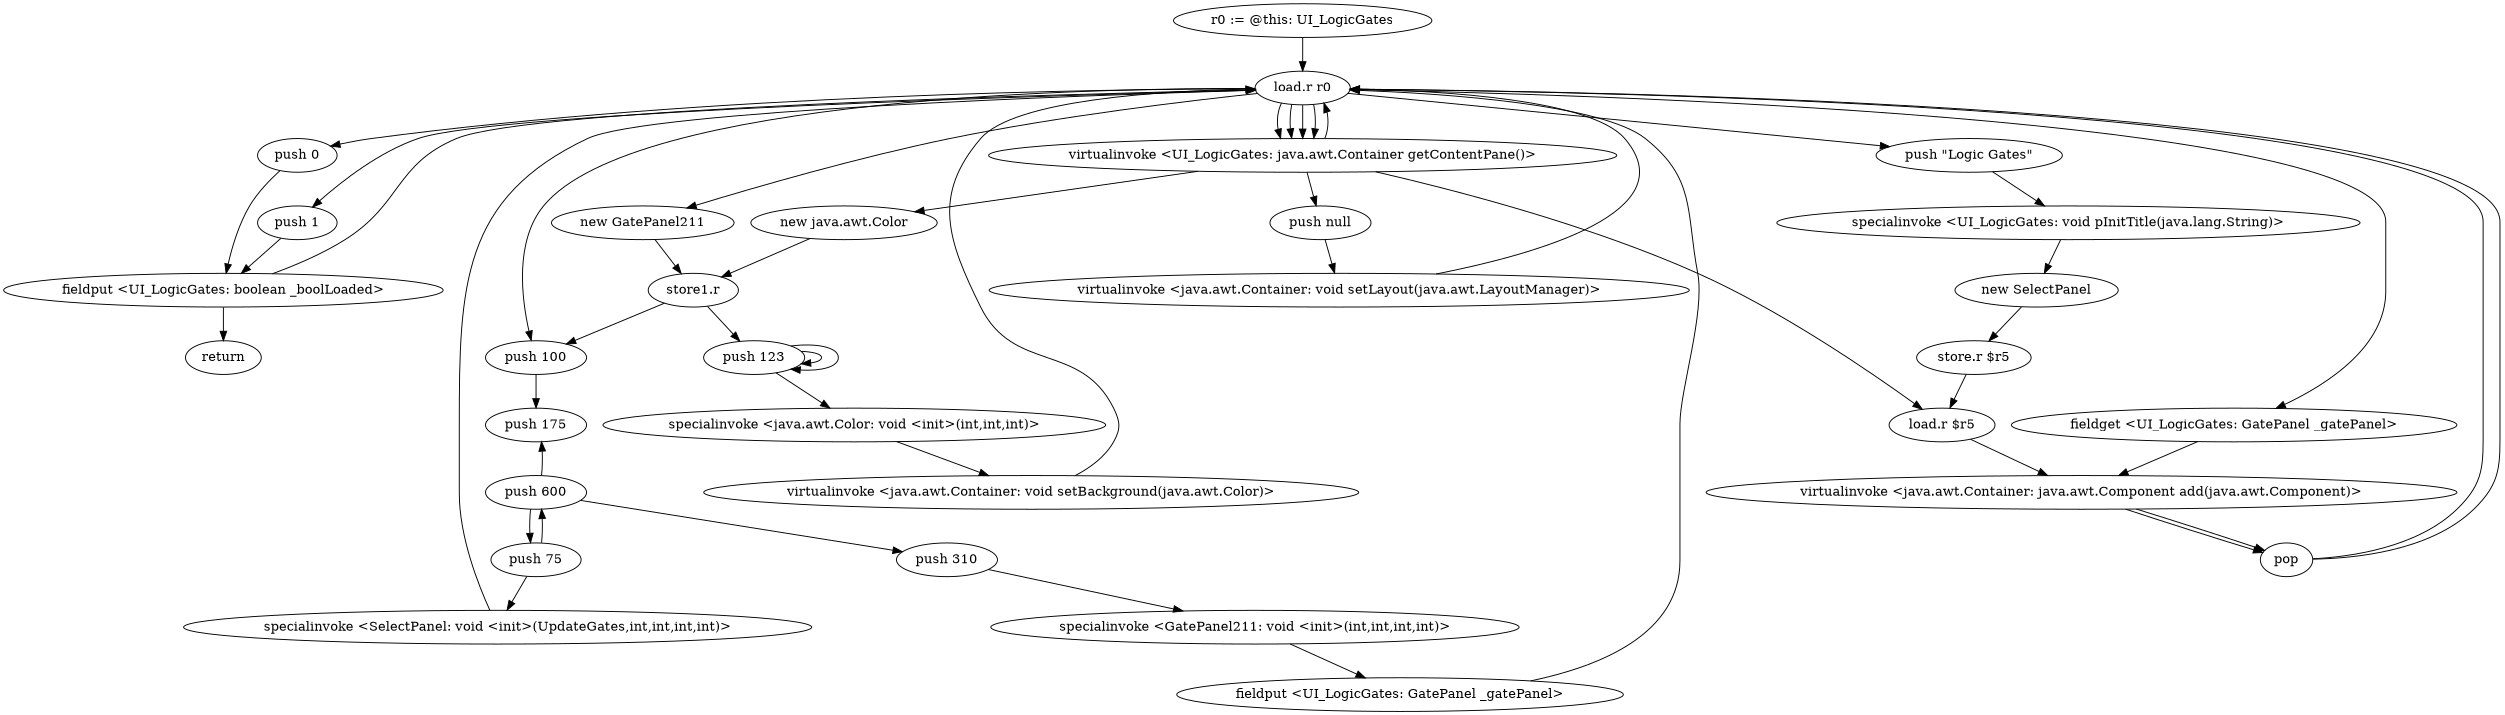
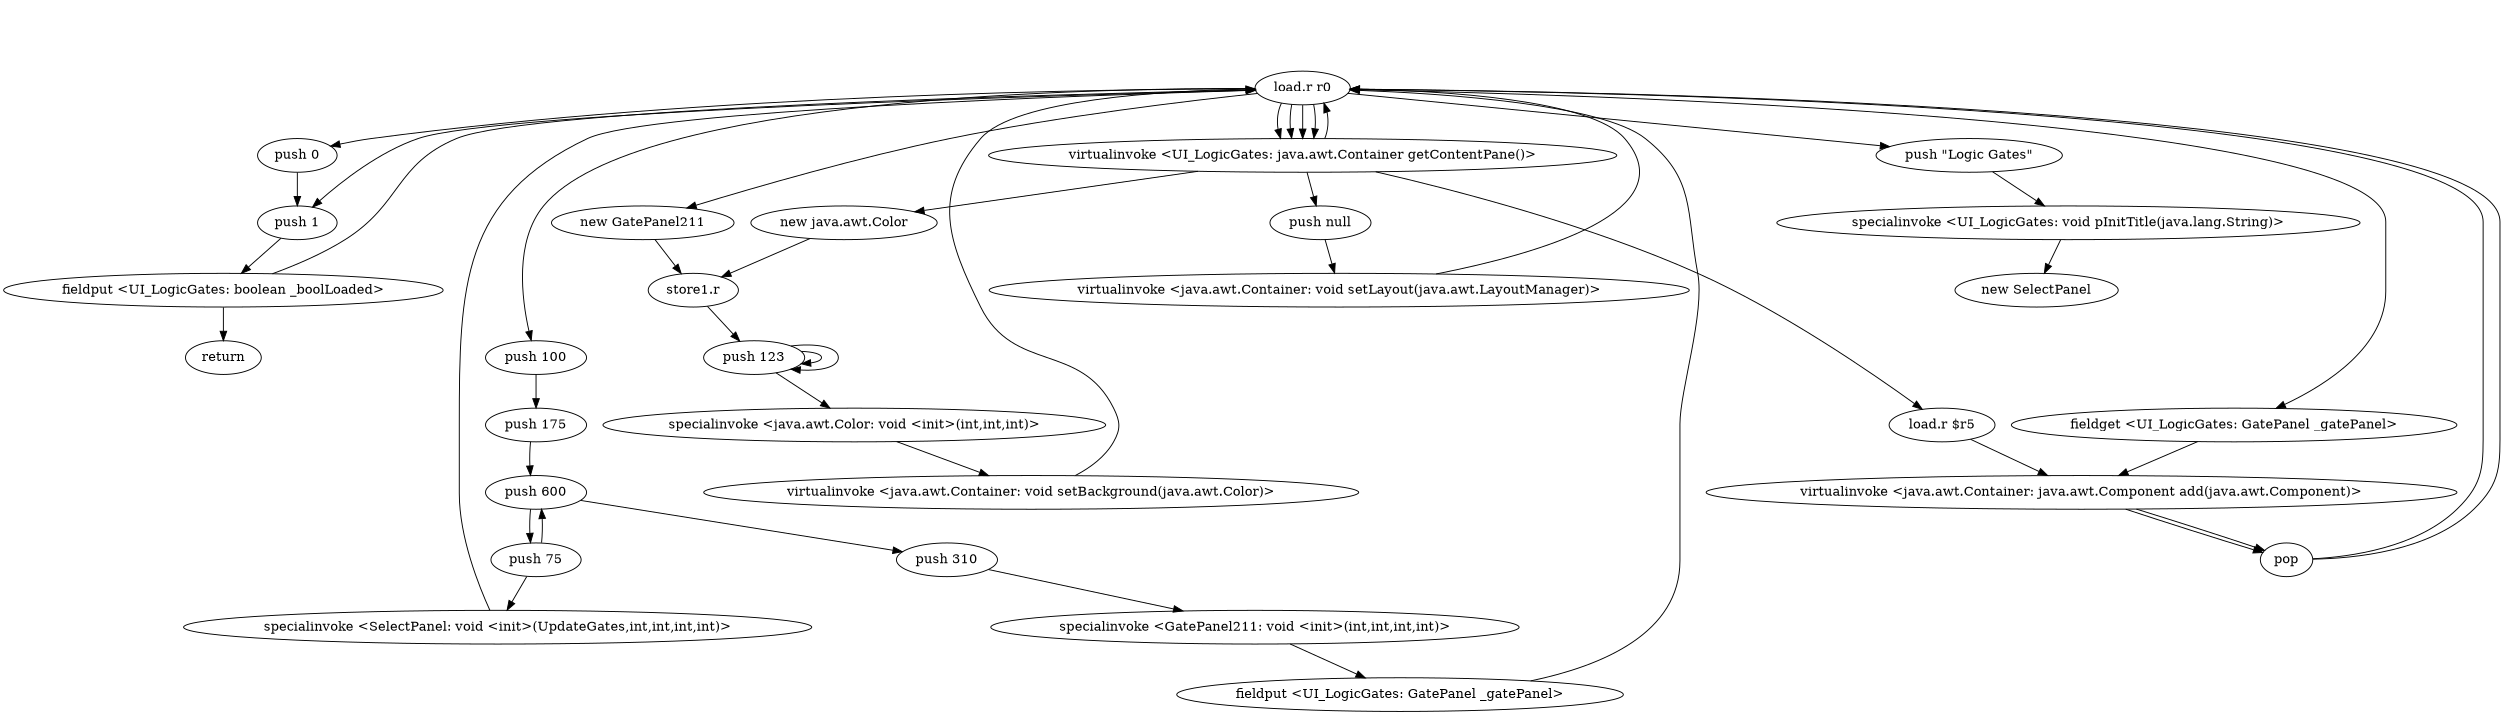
(1303, 21) -> none
(246, 213) -> (297, 185)
(620, 322) -> none
(1974, 358) -> none
(542, 463) -> (530, 454)
